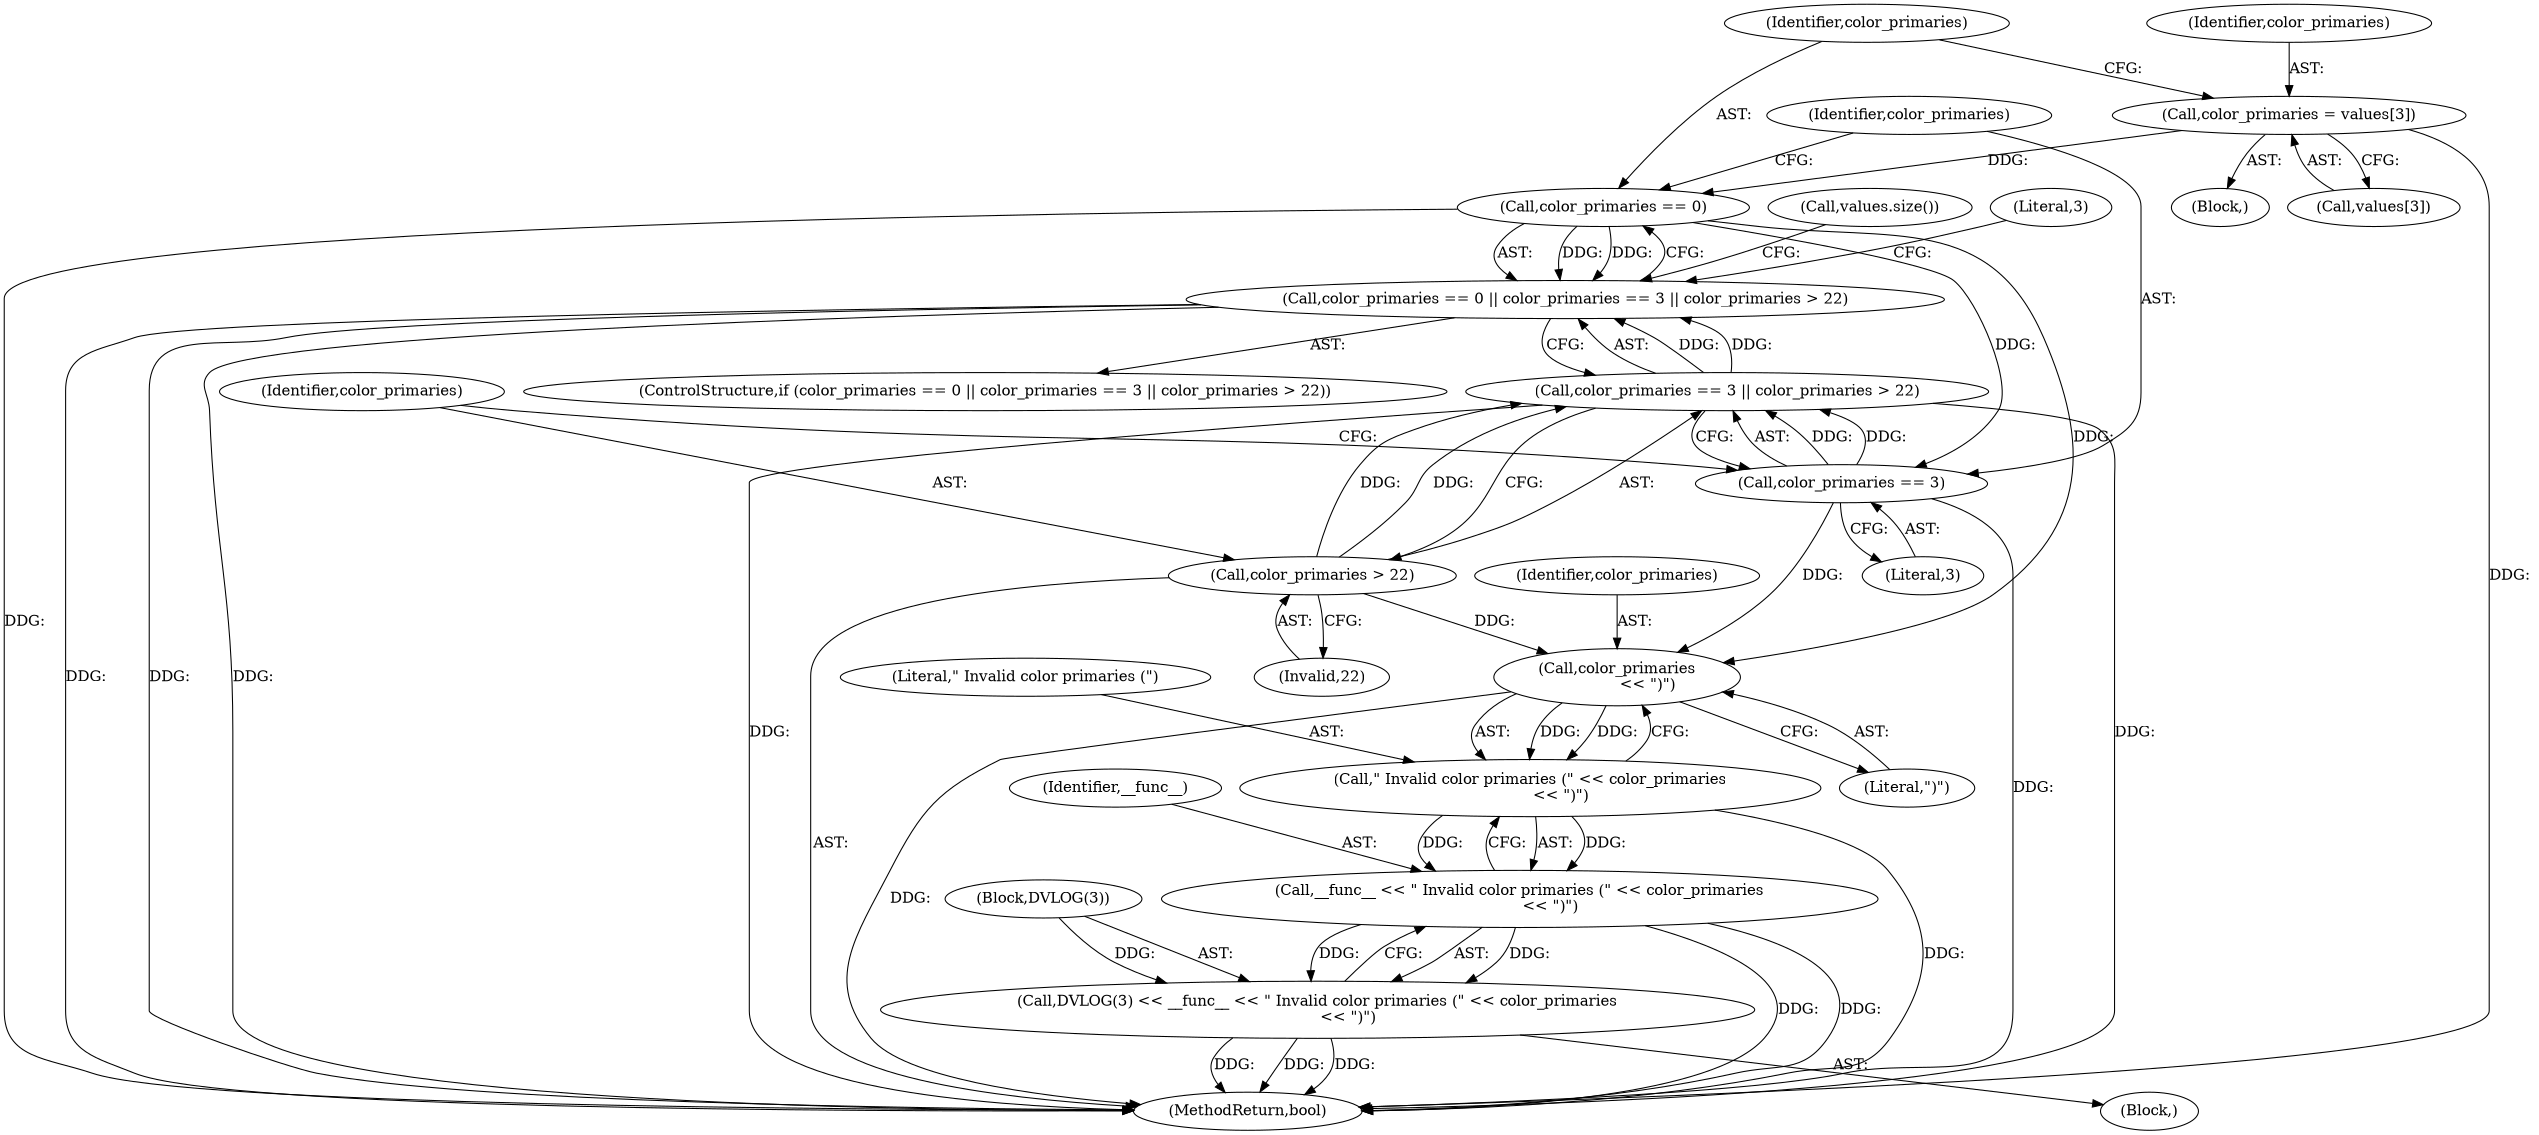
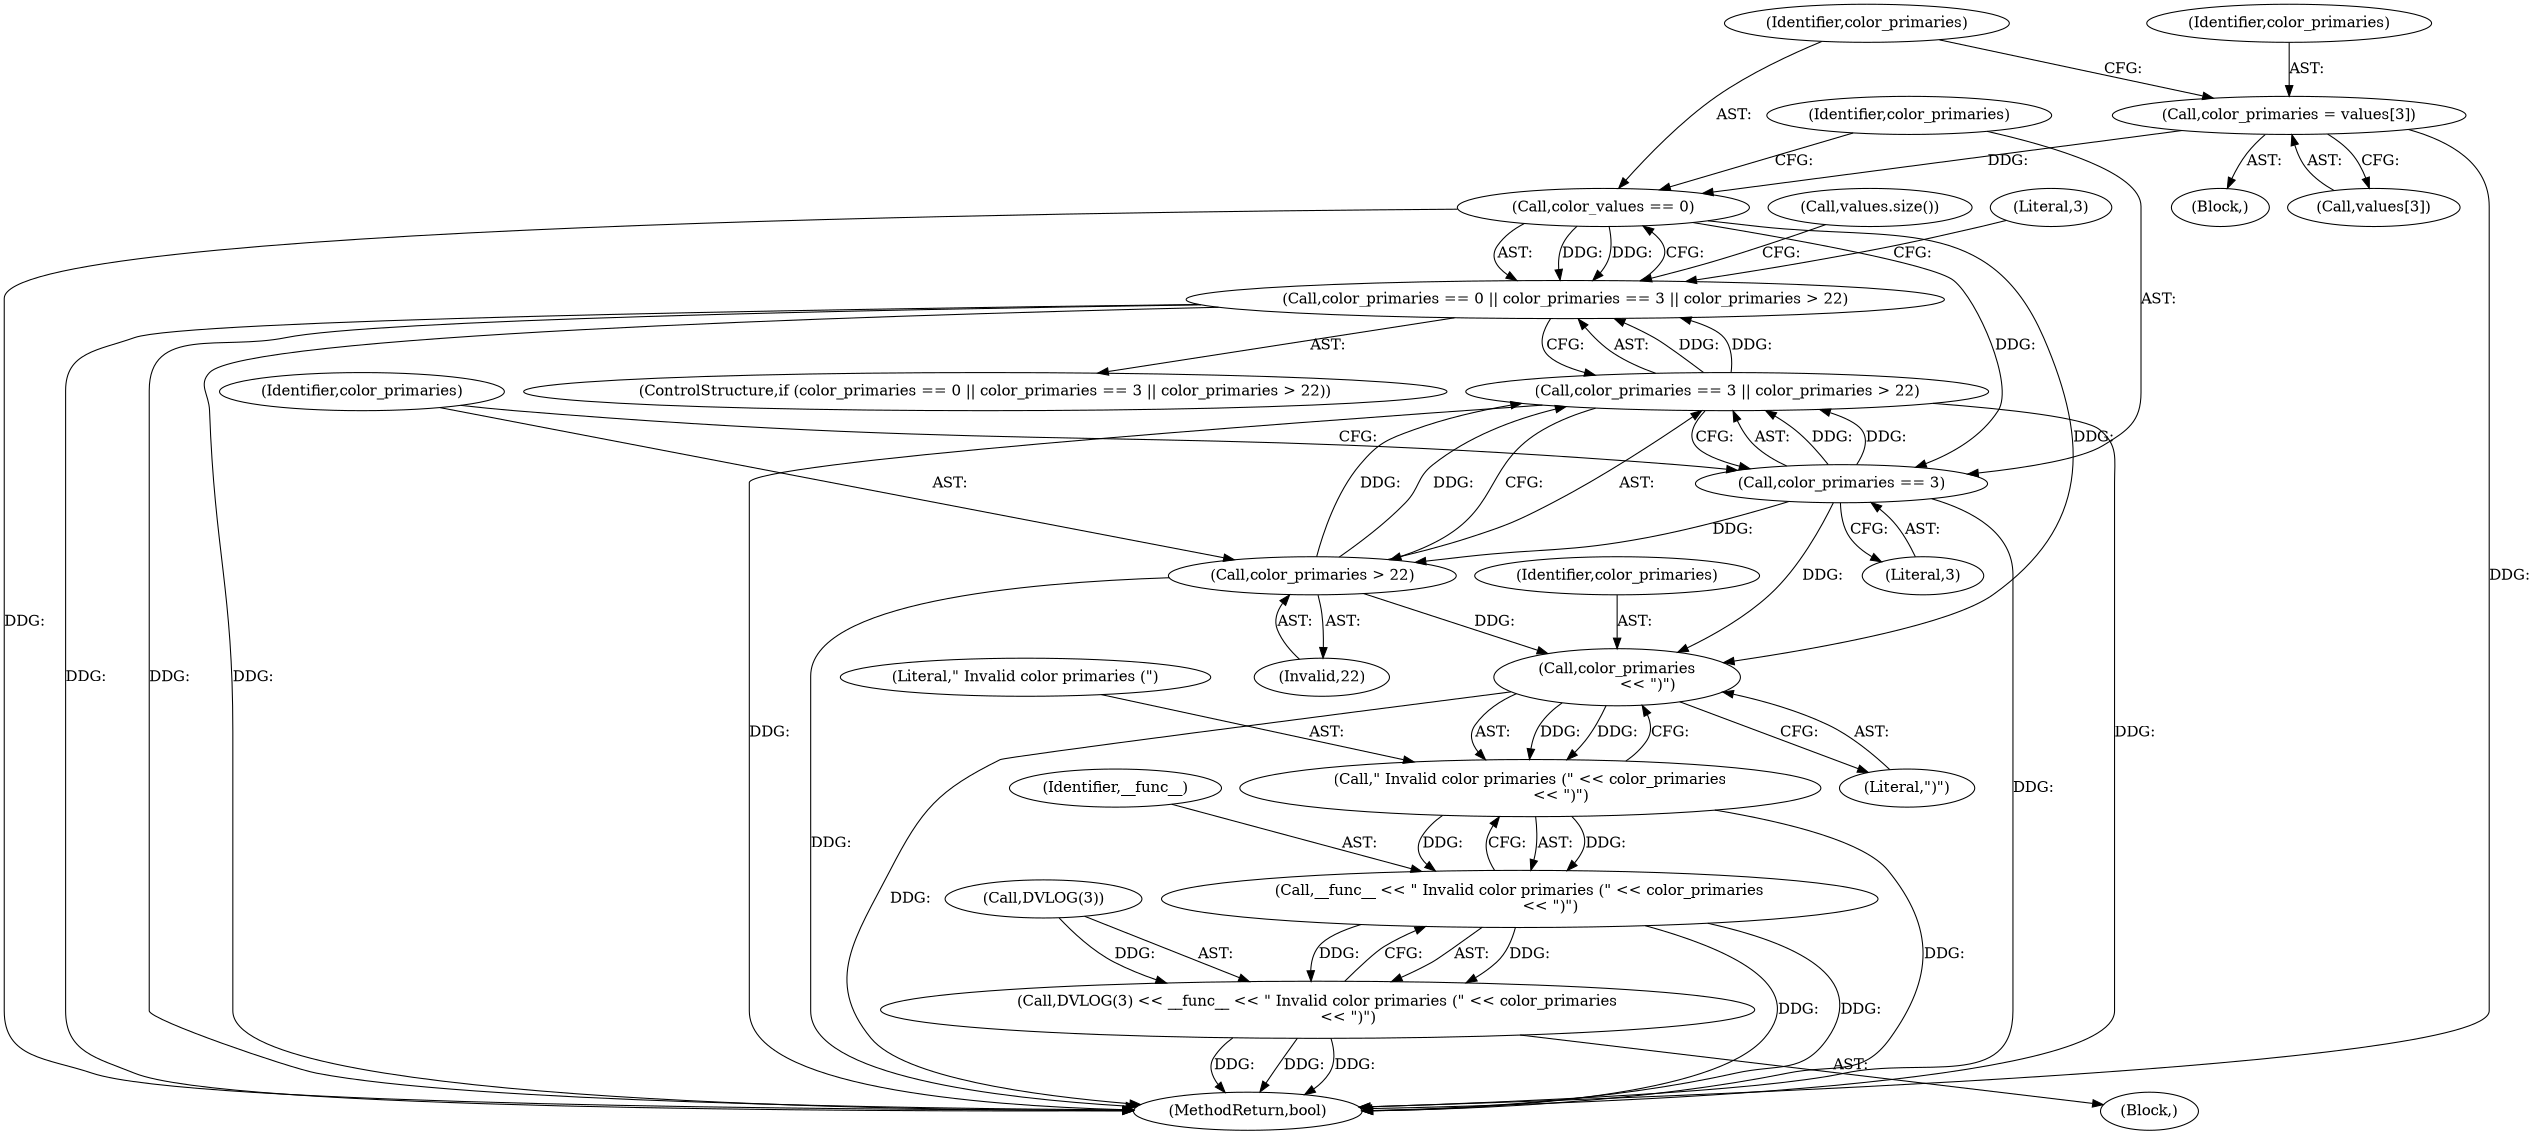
(1603, 207) -> (1603, 207)
none -> (1609, 544)
(1346, 622) -> (1346, 622)
(833, 844) -> (833, 844)
(1044, 899) -> (1044, 899)
